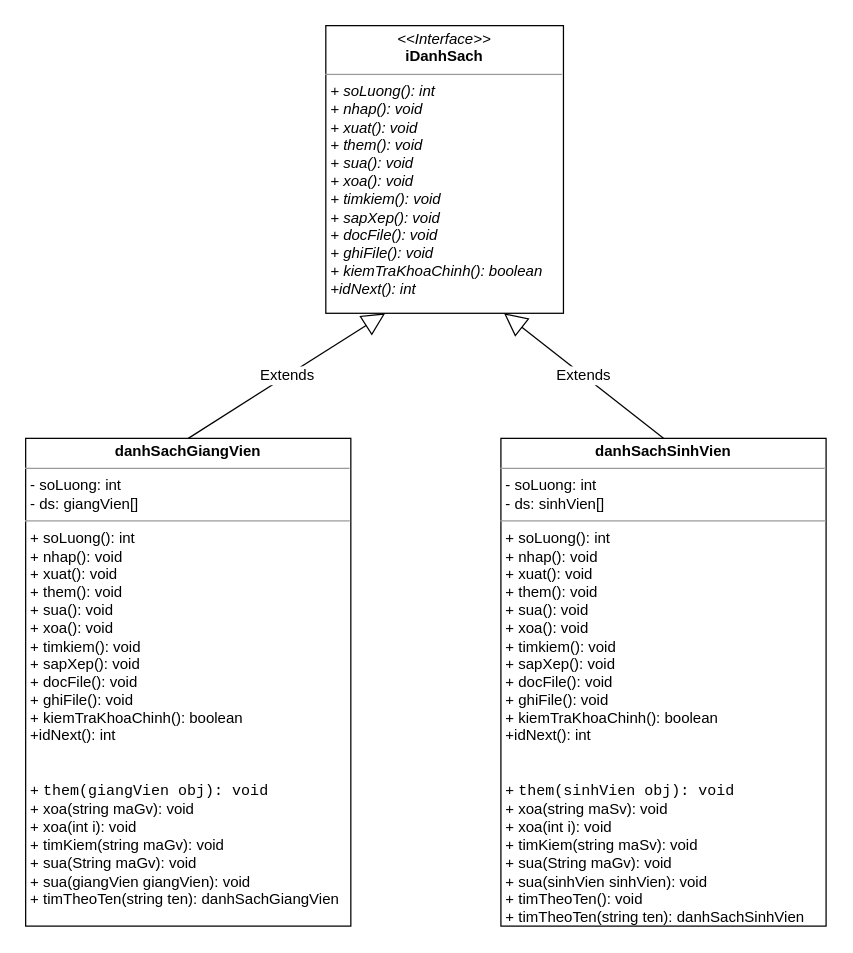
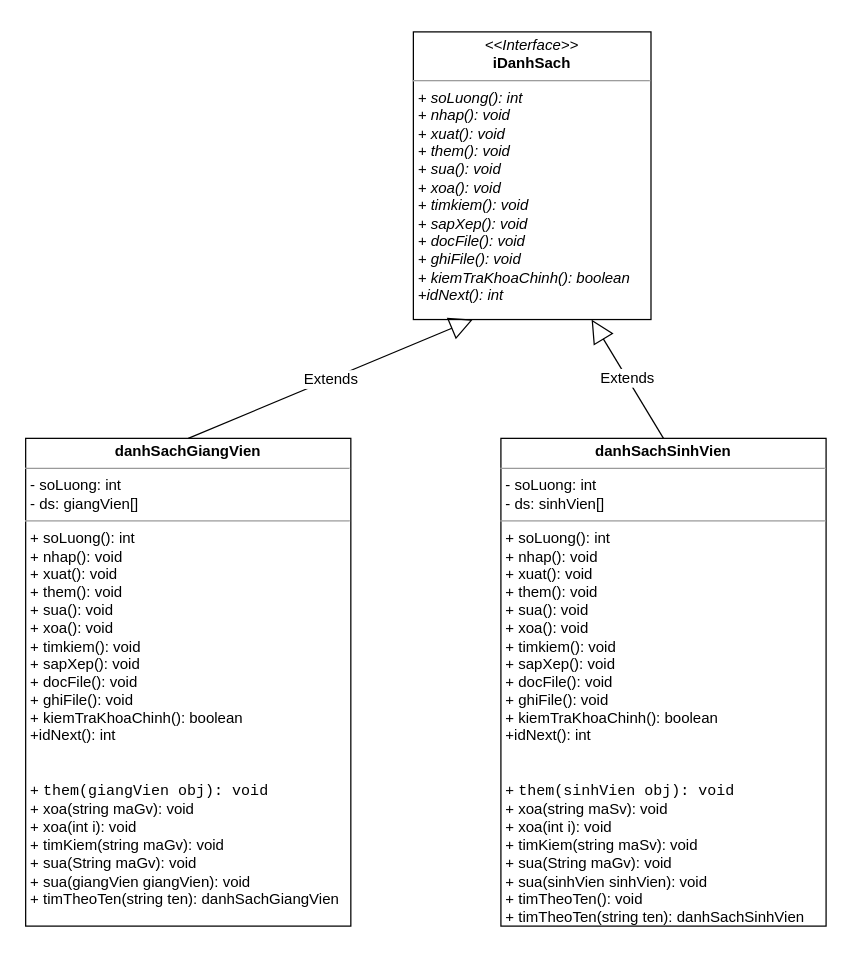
(444, 169) -> (532, 176)
